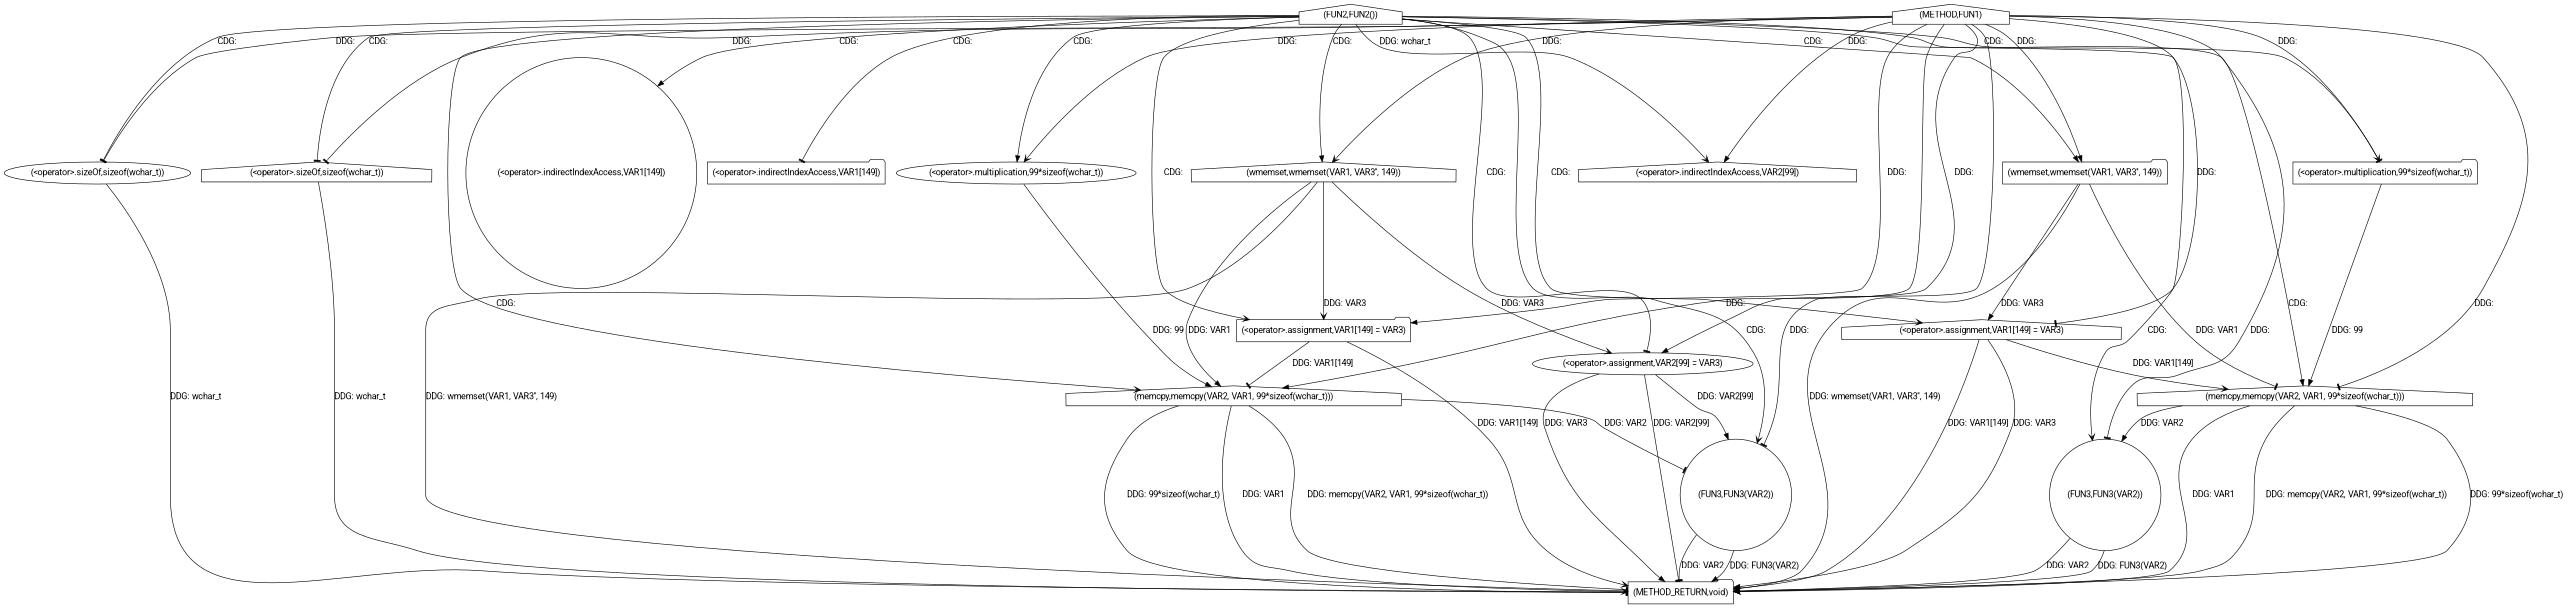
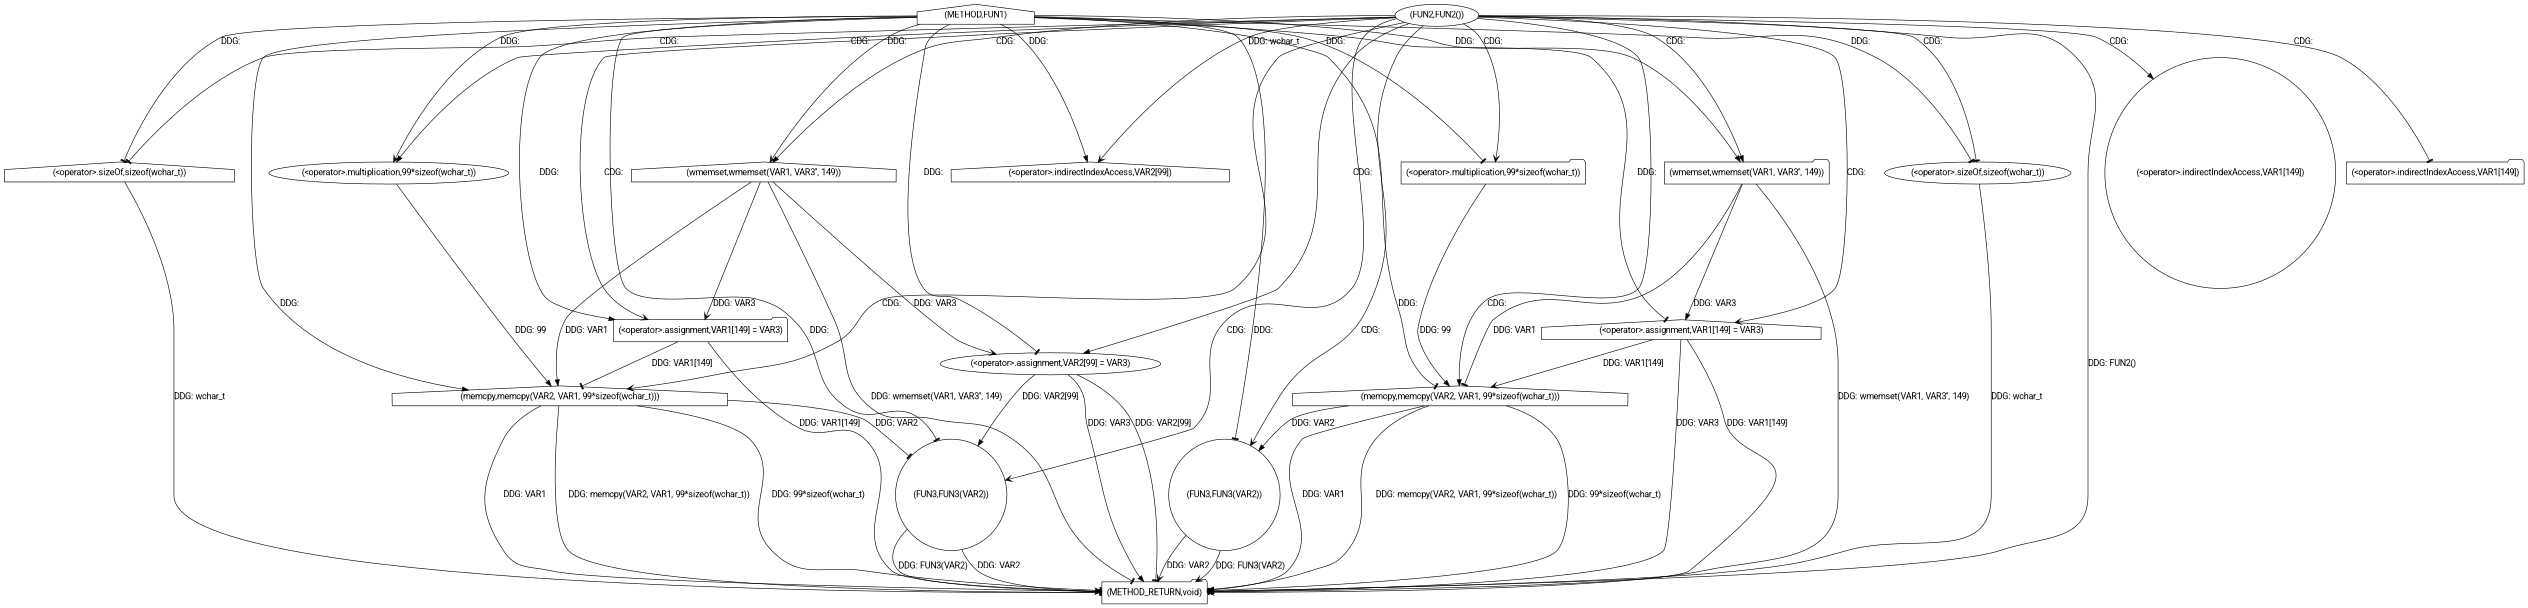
(1351, 15) -> (1437, 15)
(1473, 233) -> (1309, 240)
(1934, 278) -> (908, 217)
none -> (2088, 424)
